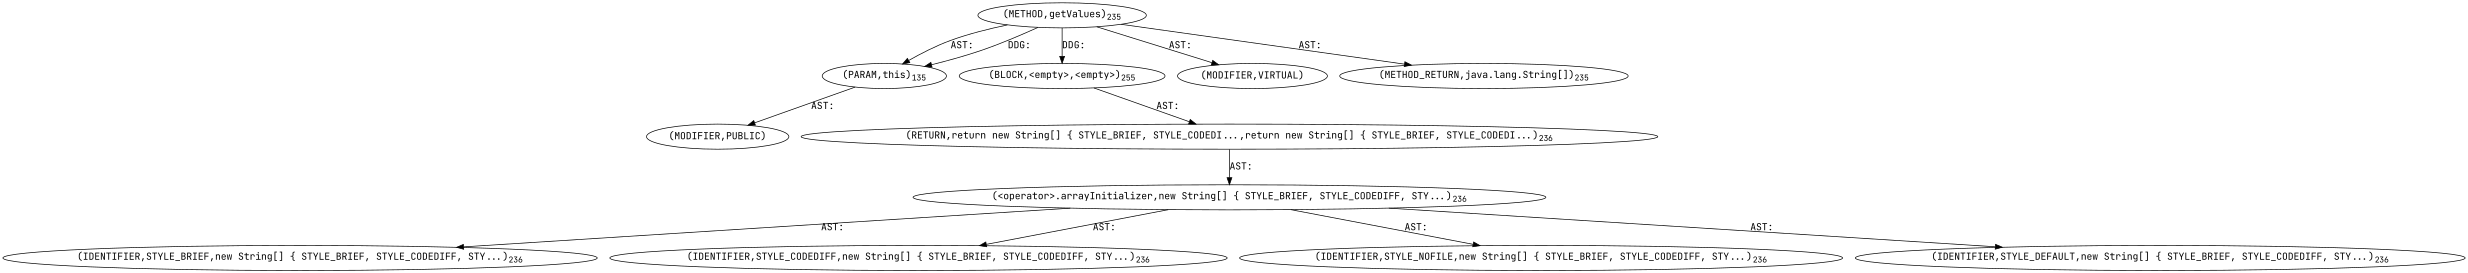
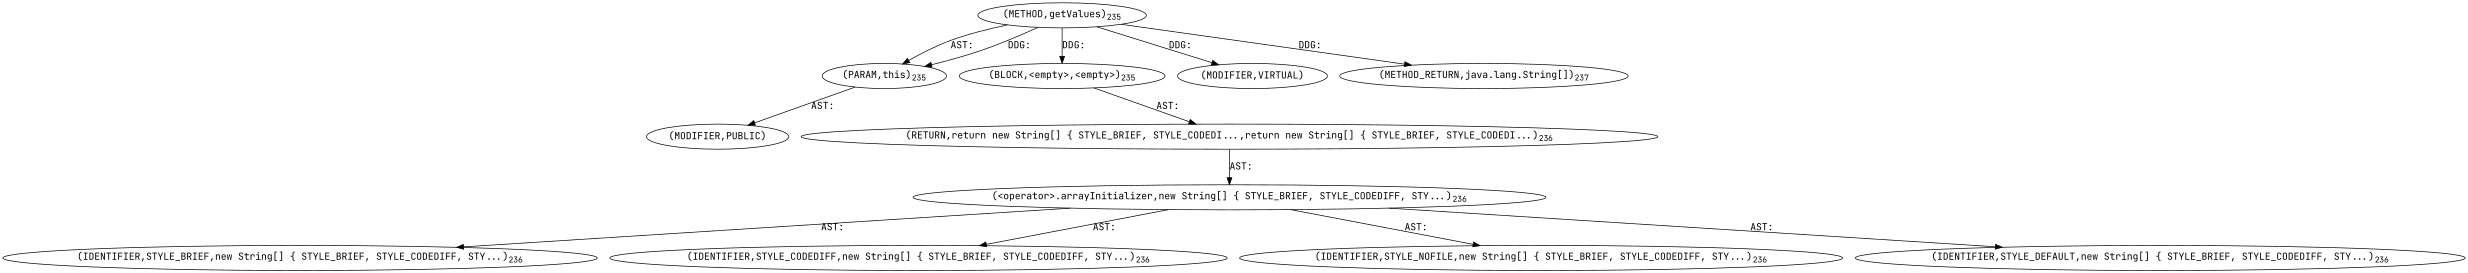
(1183, 46) -> (1183, 46)
(1313, 46) -> (1313, 46)
(919, 75) -> (919, 75)
(1128, 75) -> (1128, 75)
(1582, 75) -> (1582, 75)
